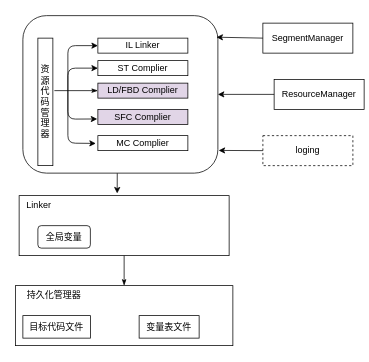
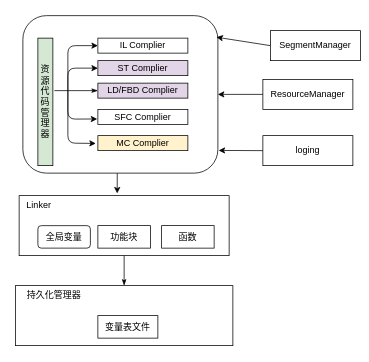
(308, 38) -> (315, 45)
(143, 45) -> (143, 45)
(143, 68) -> (143, 68)
(319, 94) -> (308, 94)
(45, 102) -> (45, 102)
(143, 117) -> (143, 117)
(143, 143) -> (143, 143)
(308, 150) -> (308, 150)
none -> (124, 237)
none -> (188, 237)
(57, 327) -> none
(169, 327) -> (128, 327)
